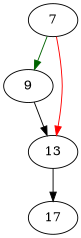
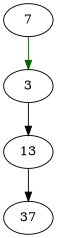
(62, 81) -> none
(28, 86) -> (28, 86)
(53, 218) -> (28, 218)
